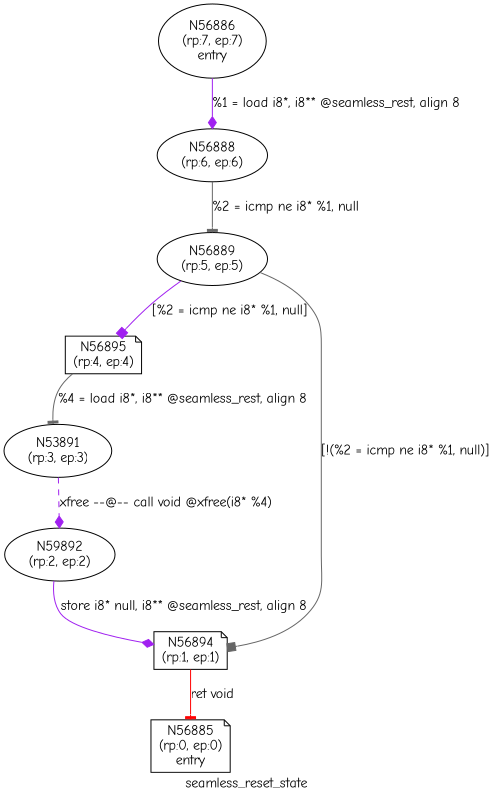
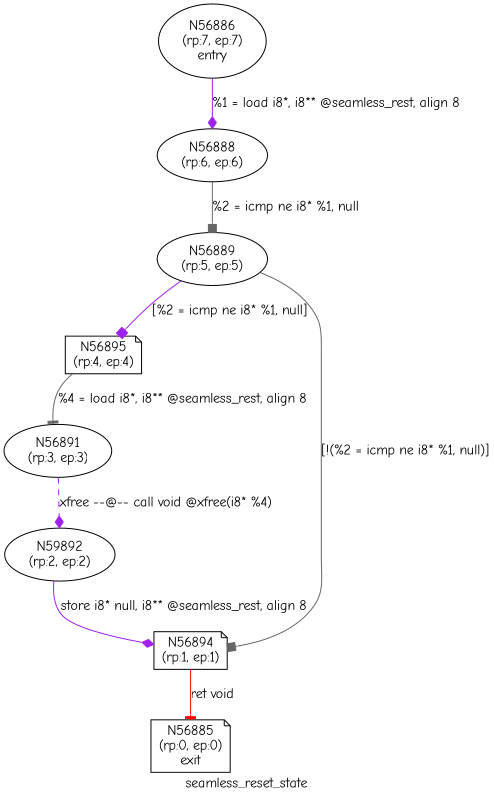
(212, 205) -> (212, 202)
(58, 451) -> (58, 451)
(191, 746) -> (191, 746)
